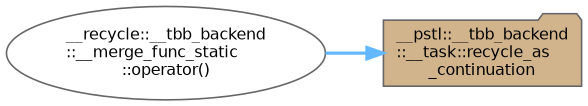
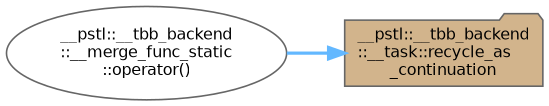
(166, 53) -> (147, 53)
